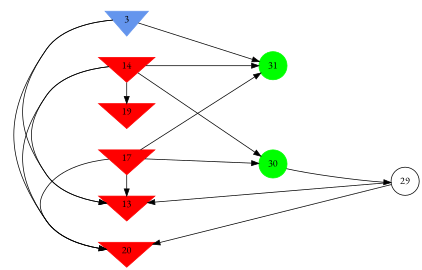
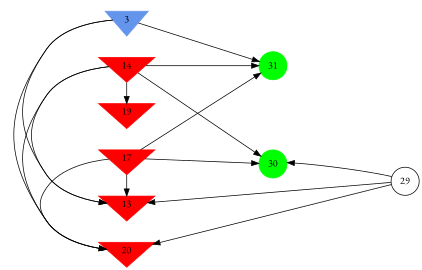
(335, 177) -> (343, 168)
